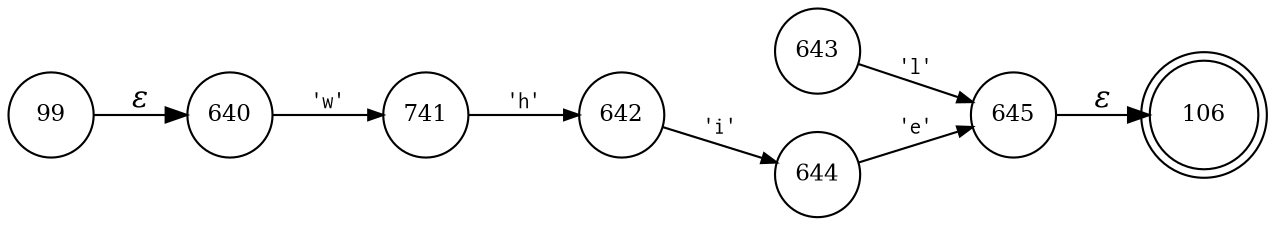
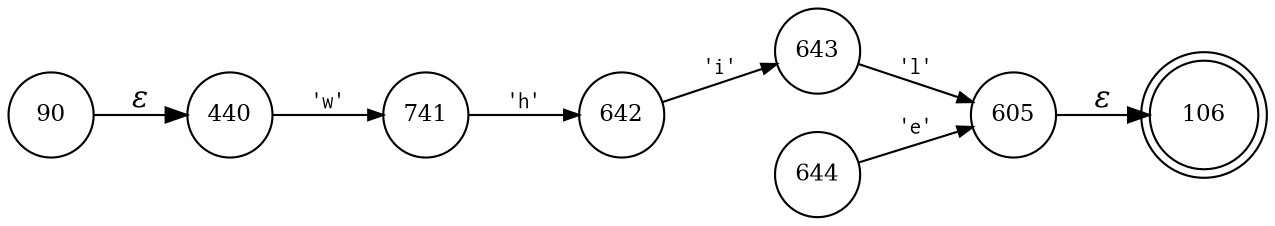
(51, 115) -> (51, 115)
(230, 115) -> (230, 115)
(1013, 115) -> (1013, 115)
(712, 142) -> (712, 85)
